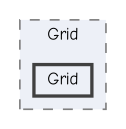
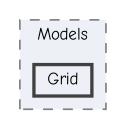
(63, 36) -> (63, 36)
